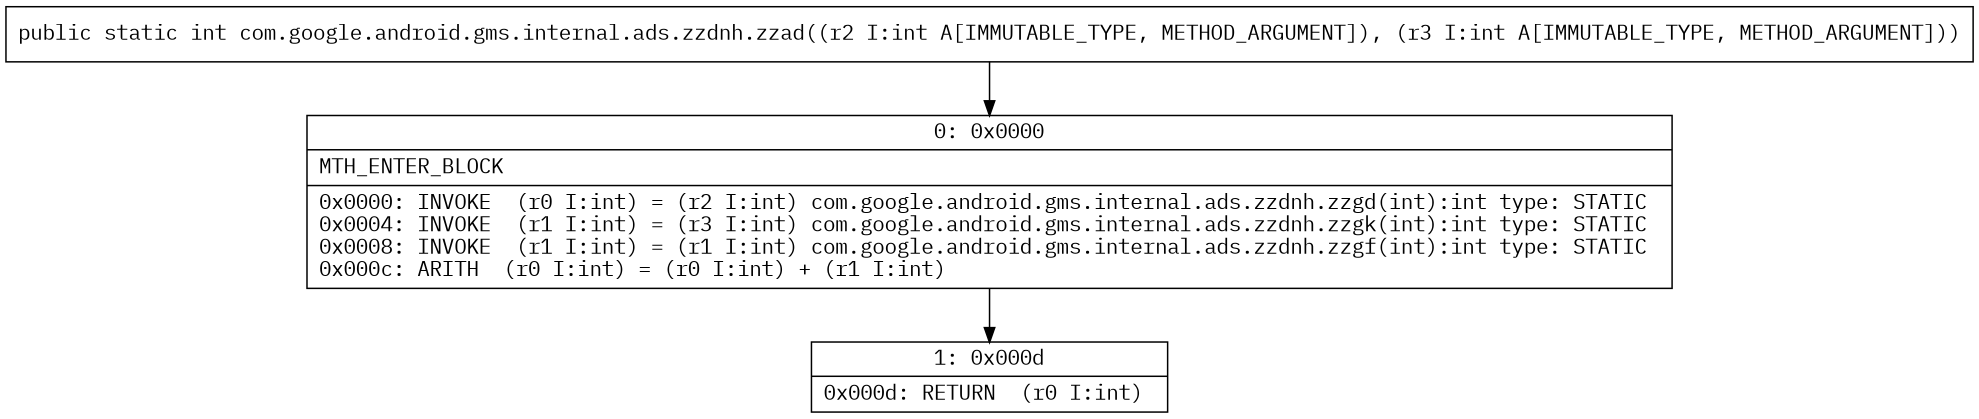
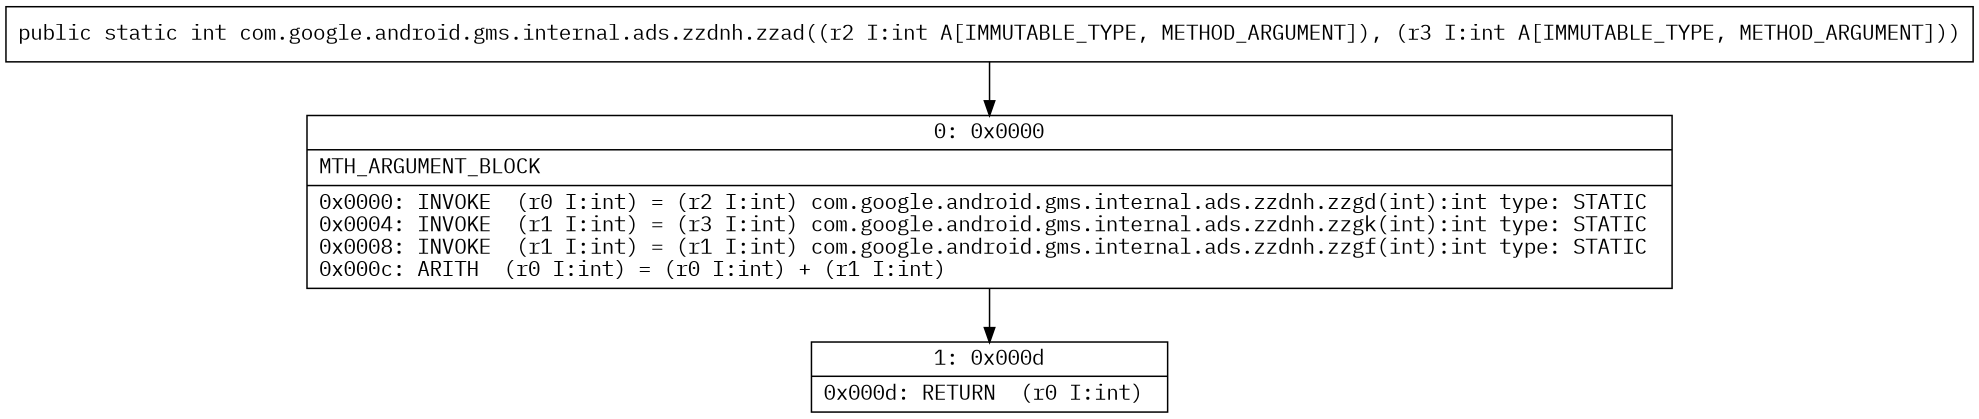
(411, 167) -> (430, 167)
